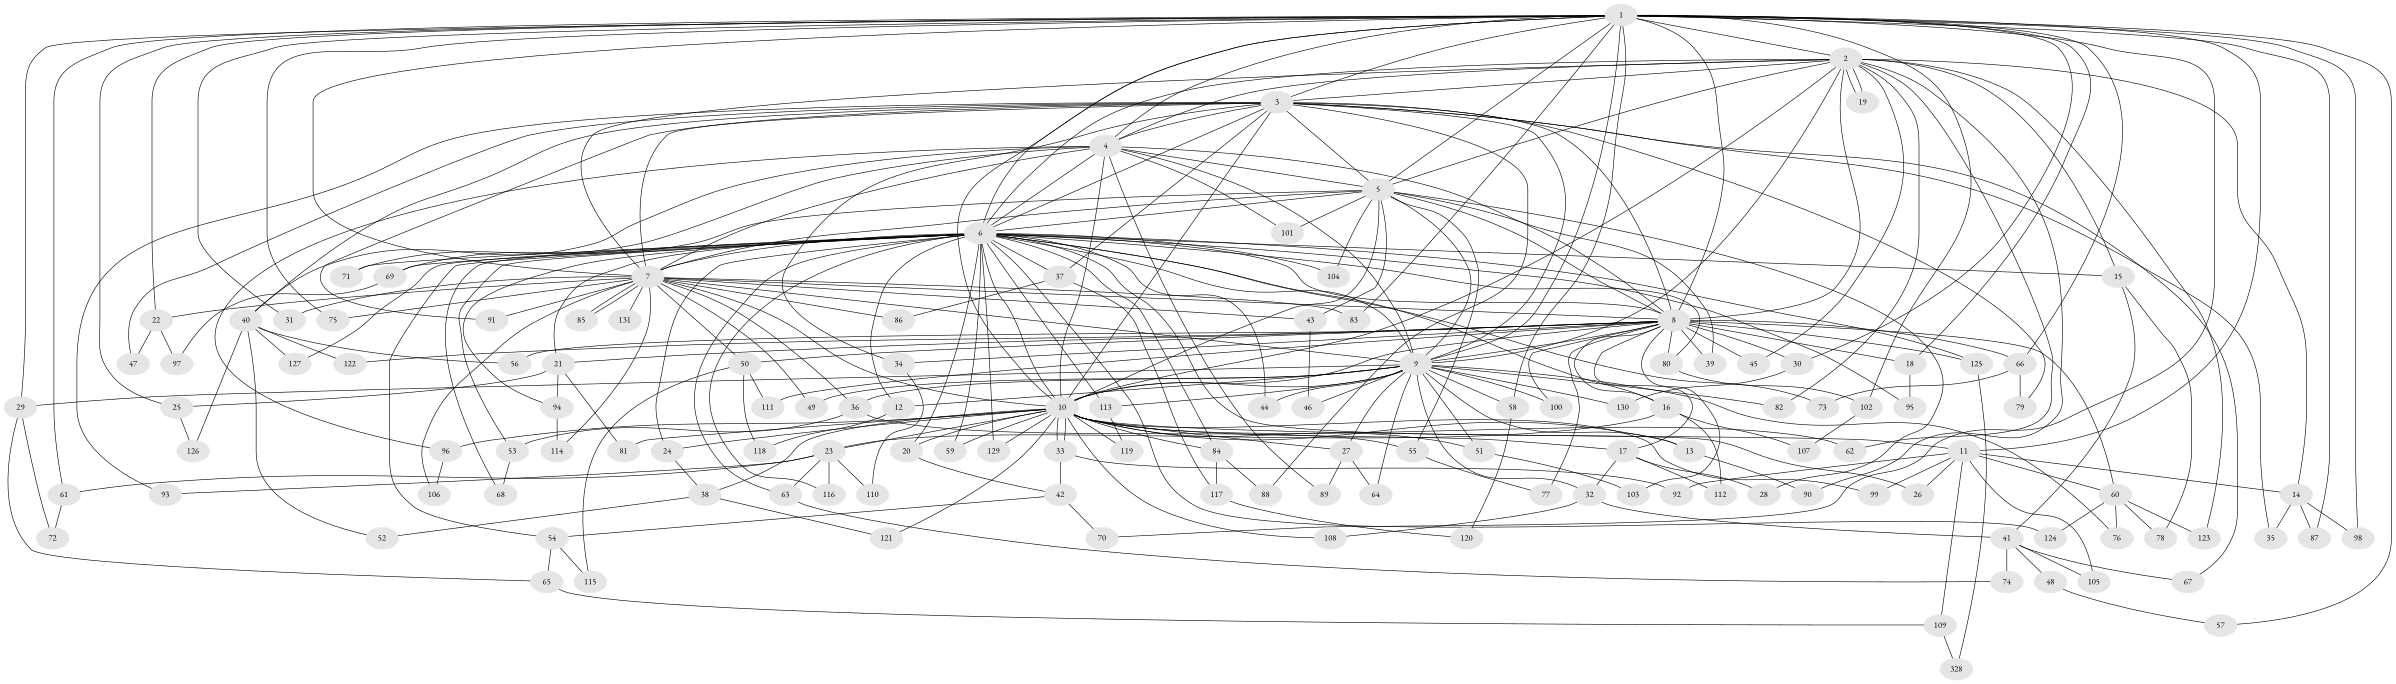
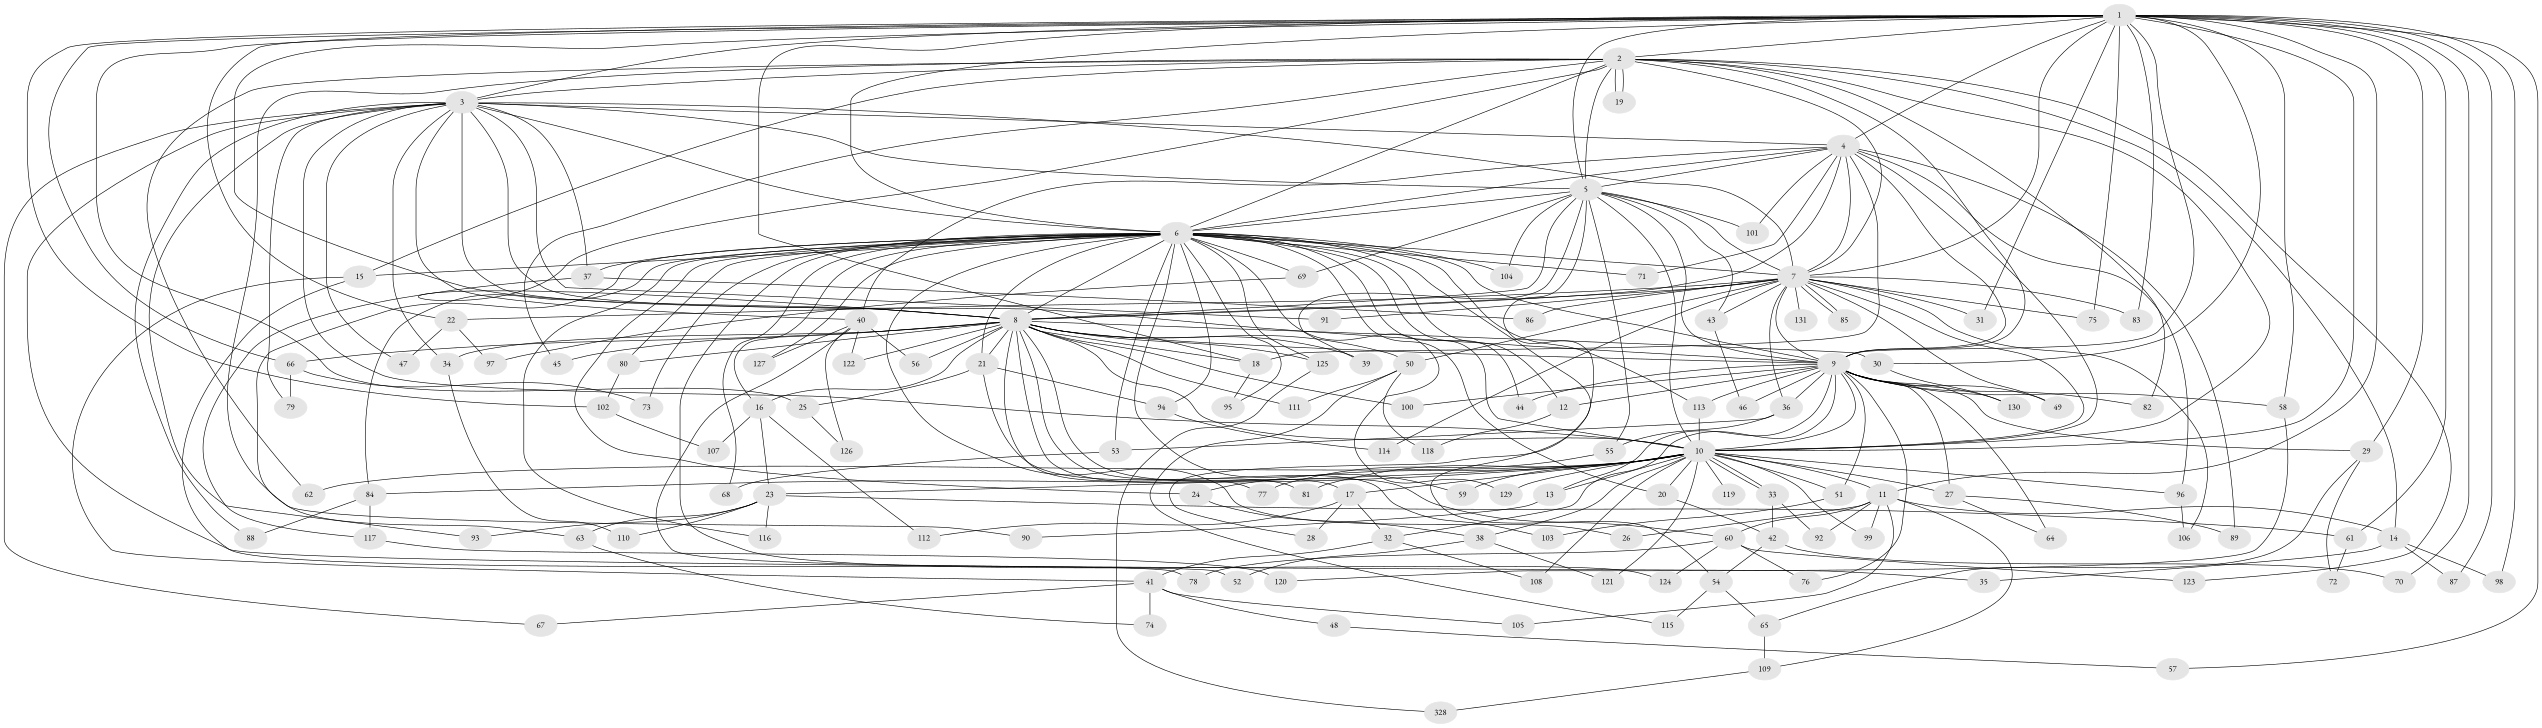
(1398, 76) -> (1759, 343)
(1116, 429) -> (1699, 429)
